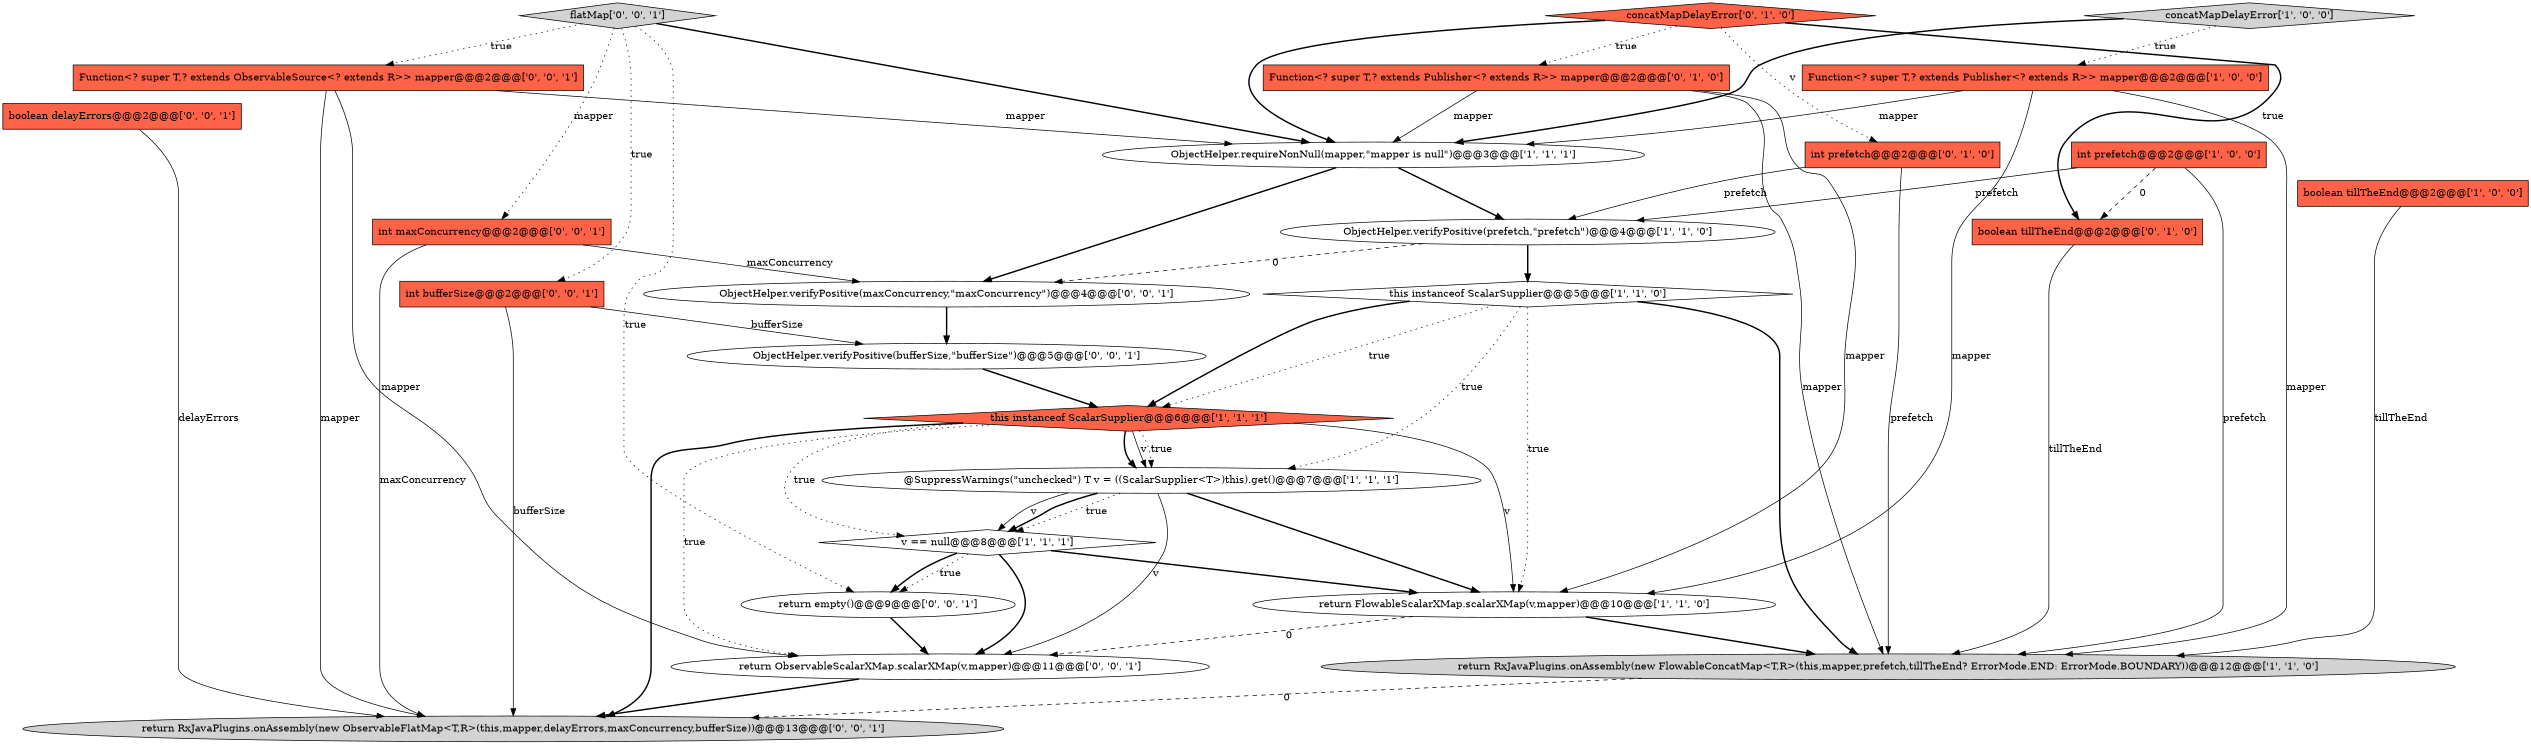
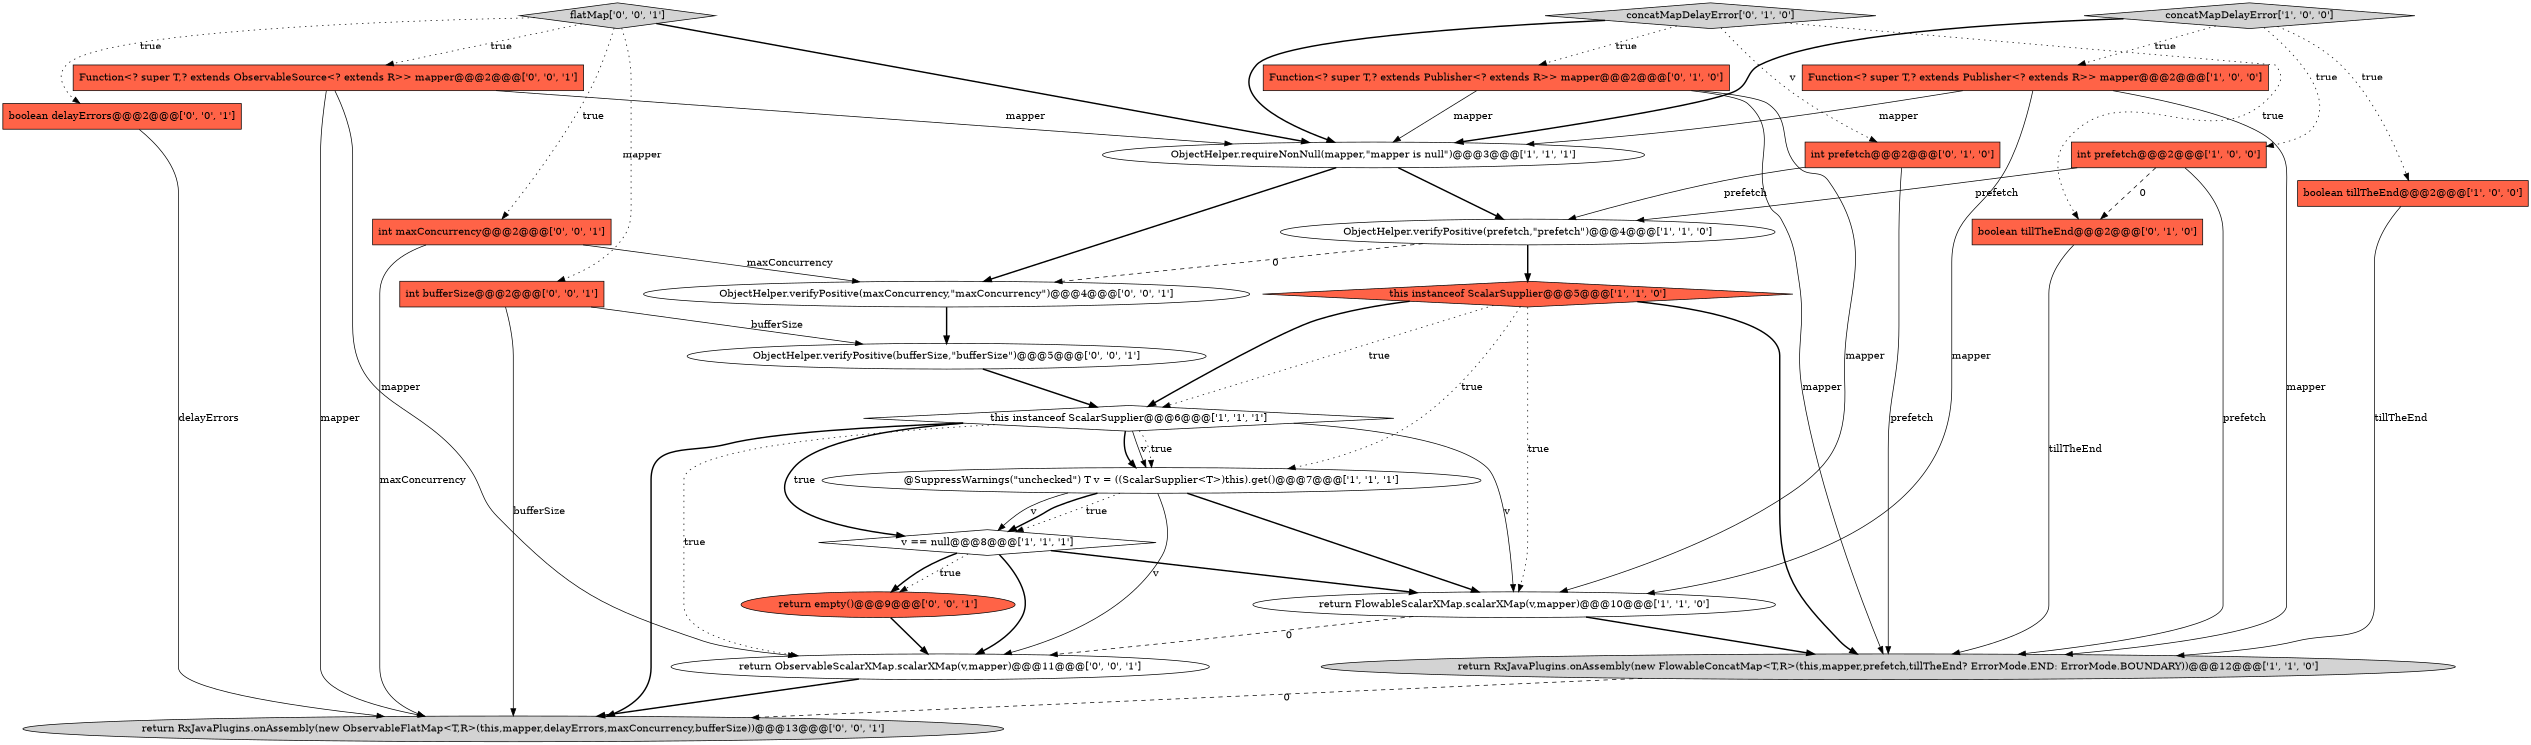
(1710, 16) -> (1710, 16)
(2196, 58) -> (2196, 58)
none -> (2358, 85)
none -> (2316, 91)
(594, 116) -> (594, 116)
(642, 155) -> (642, 155)
(1528, 294) -> (1528, 294)
(624, 352) -> (279, 28)
(1129, 418) -> (1129, 418)
(804, 459) -> (804, 459)
(878, 605) -> (878, 605)
